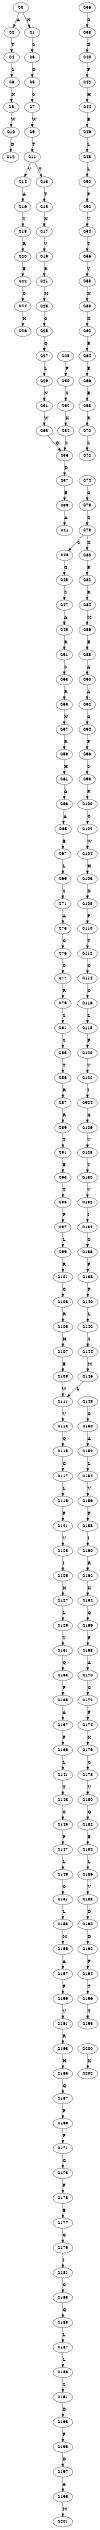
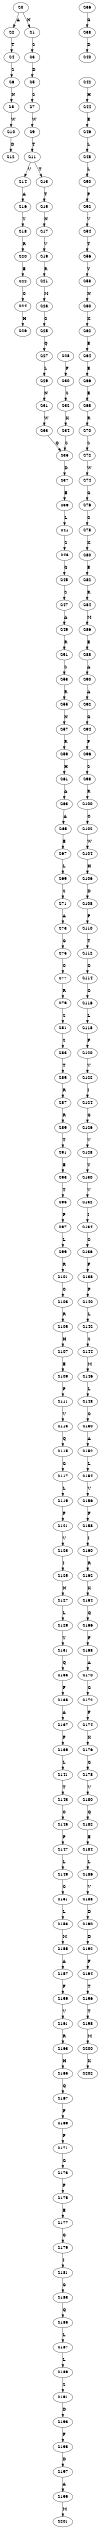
(87, 69) -> none
none -> (87, 467)
(66, 518) -> (66, 518)
(77, 542) -> (65, 541)
(87, 1103) -> (87, 1103)
(76, 1388) -> (88, 1388)
(64, 1389) -> (64, 1389)
none -> (88, 2035)
